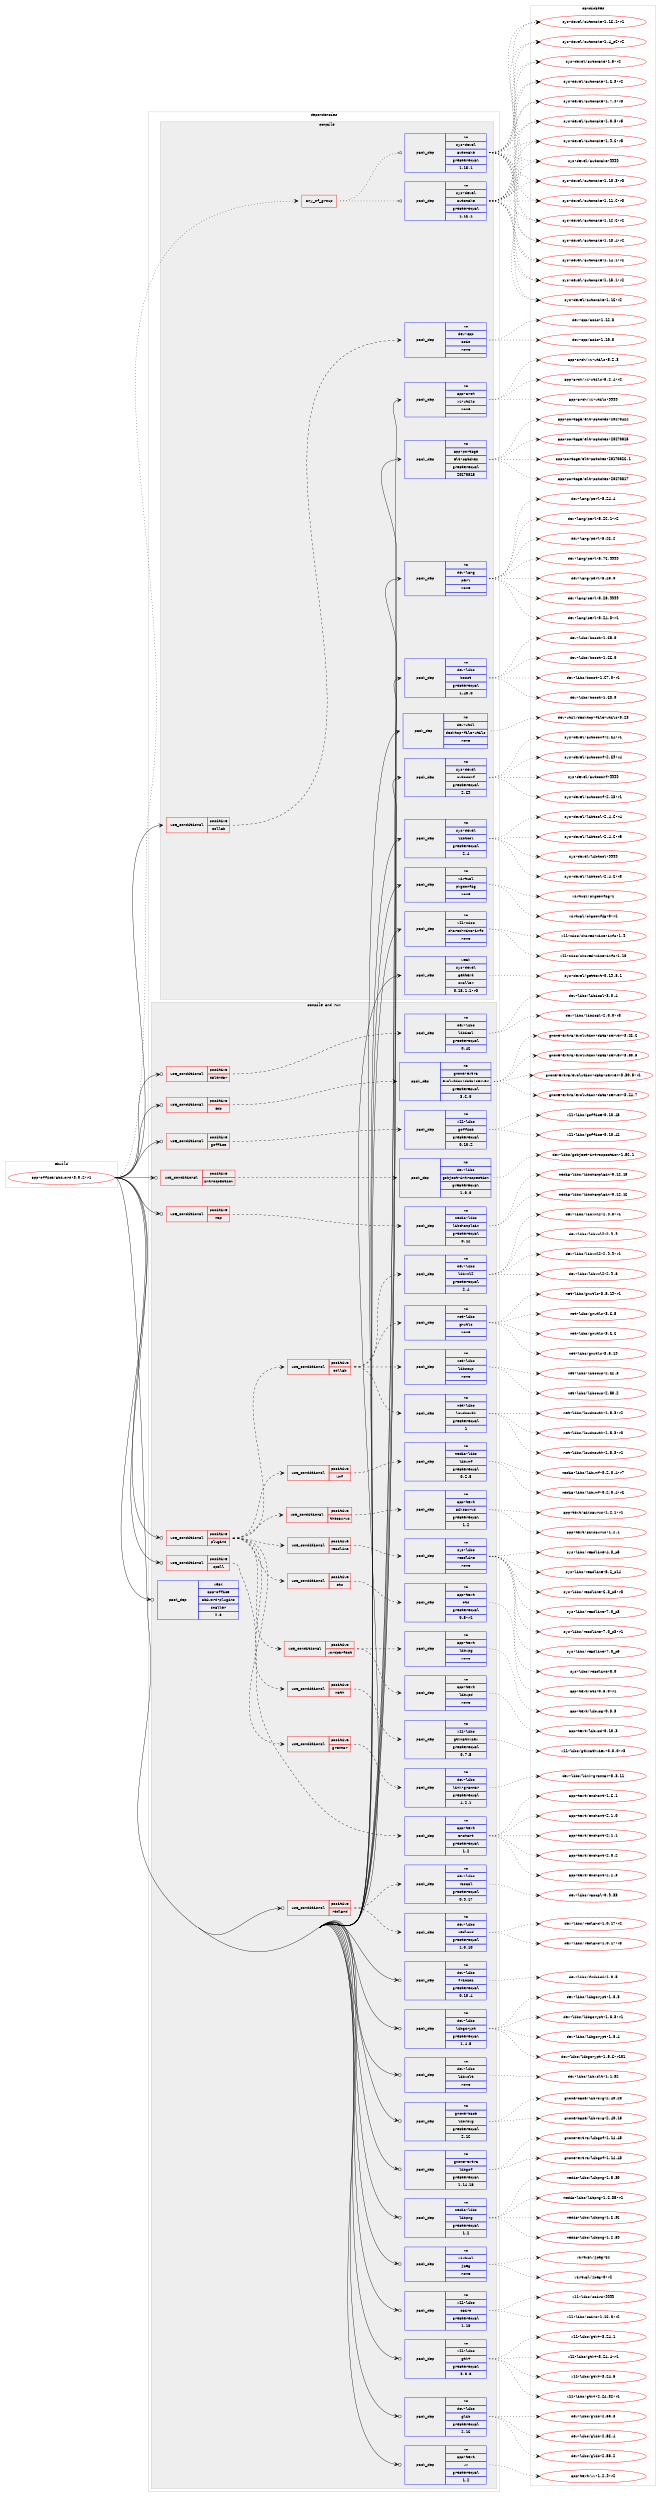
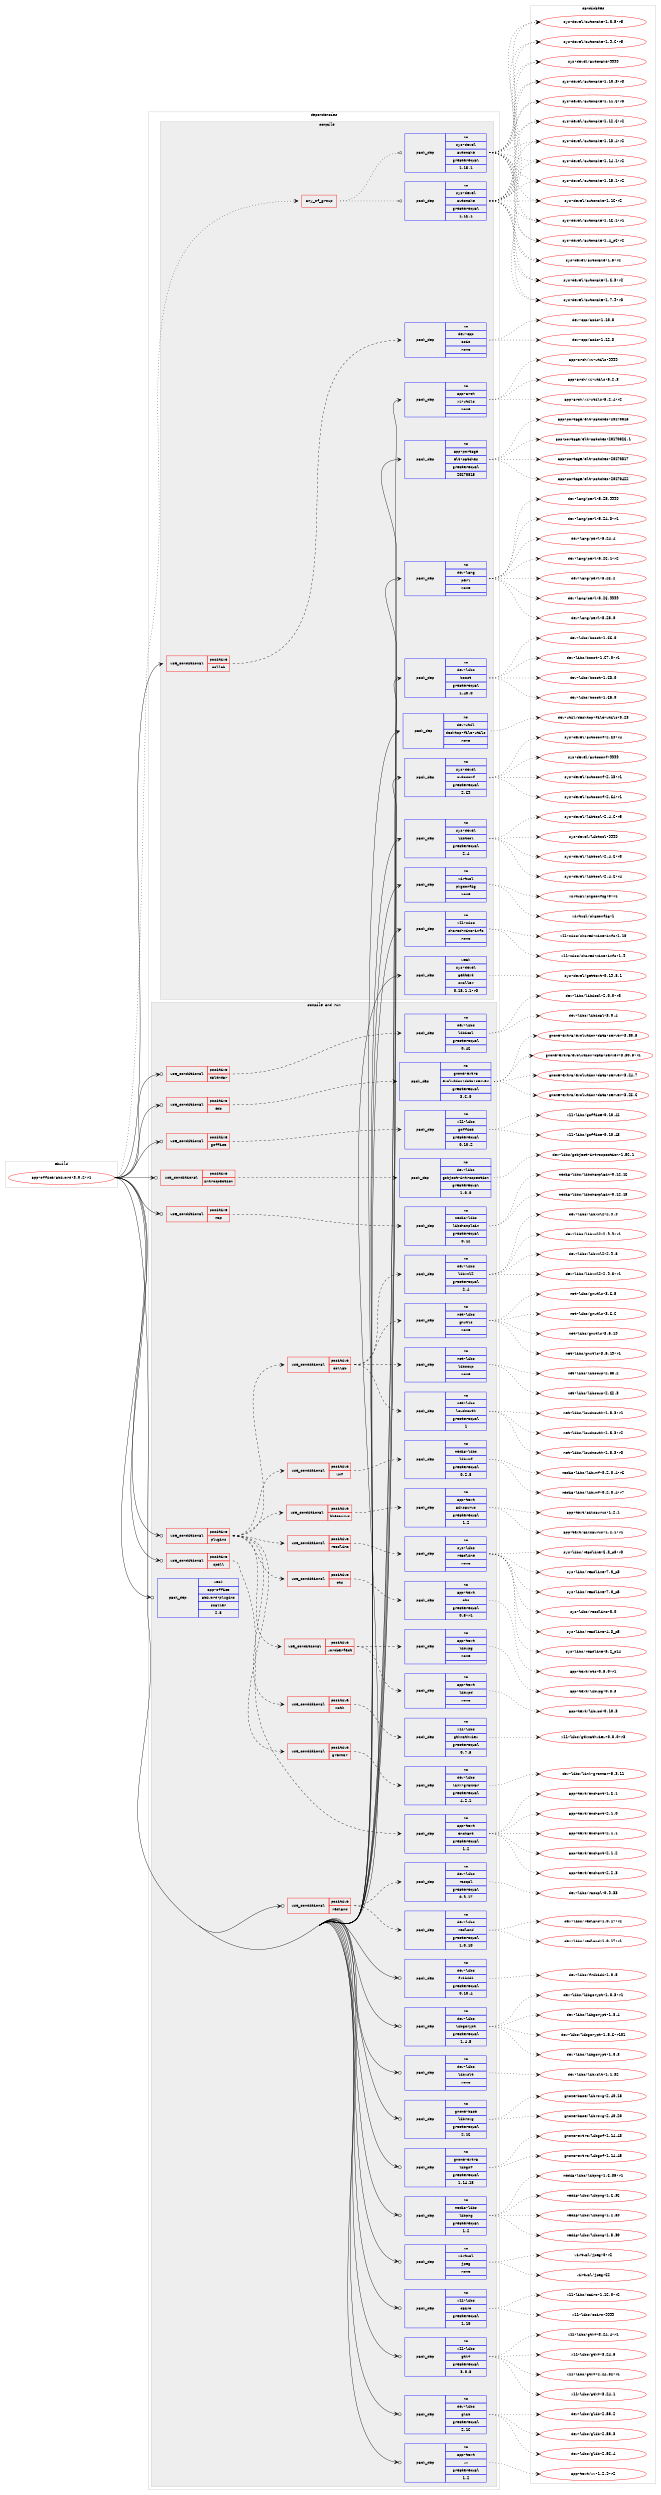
(593, 559) -> (593, 598)
(593, 1632) -> none
(593, 1856) -> (593, 1854)
(593, 1944) -> (593, 1941)
